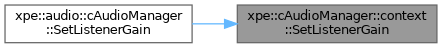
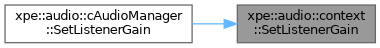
(337, 24) -> (306, 24)
